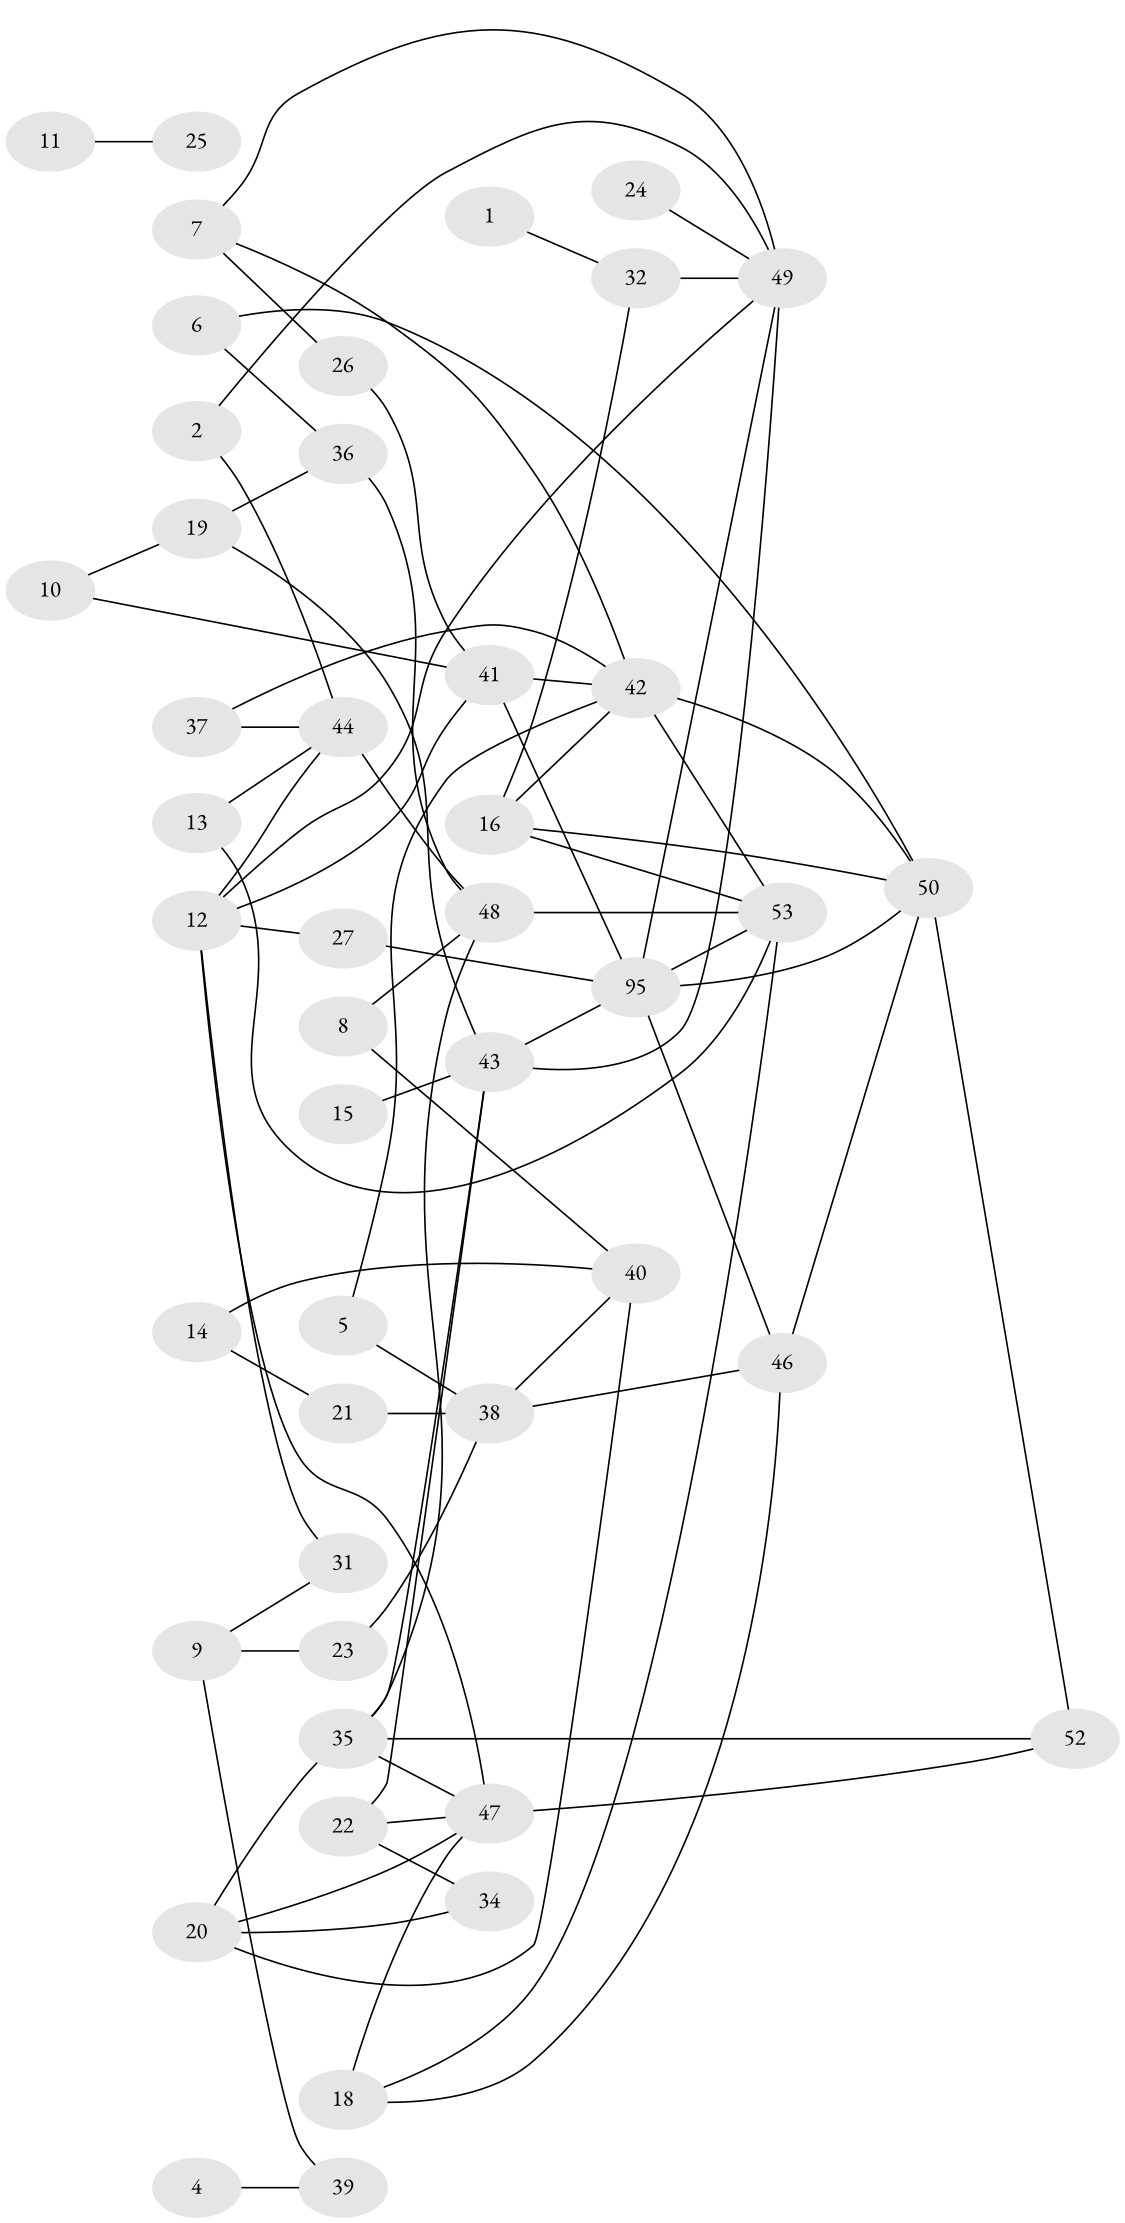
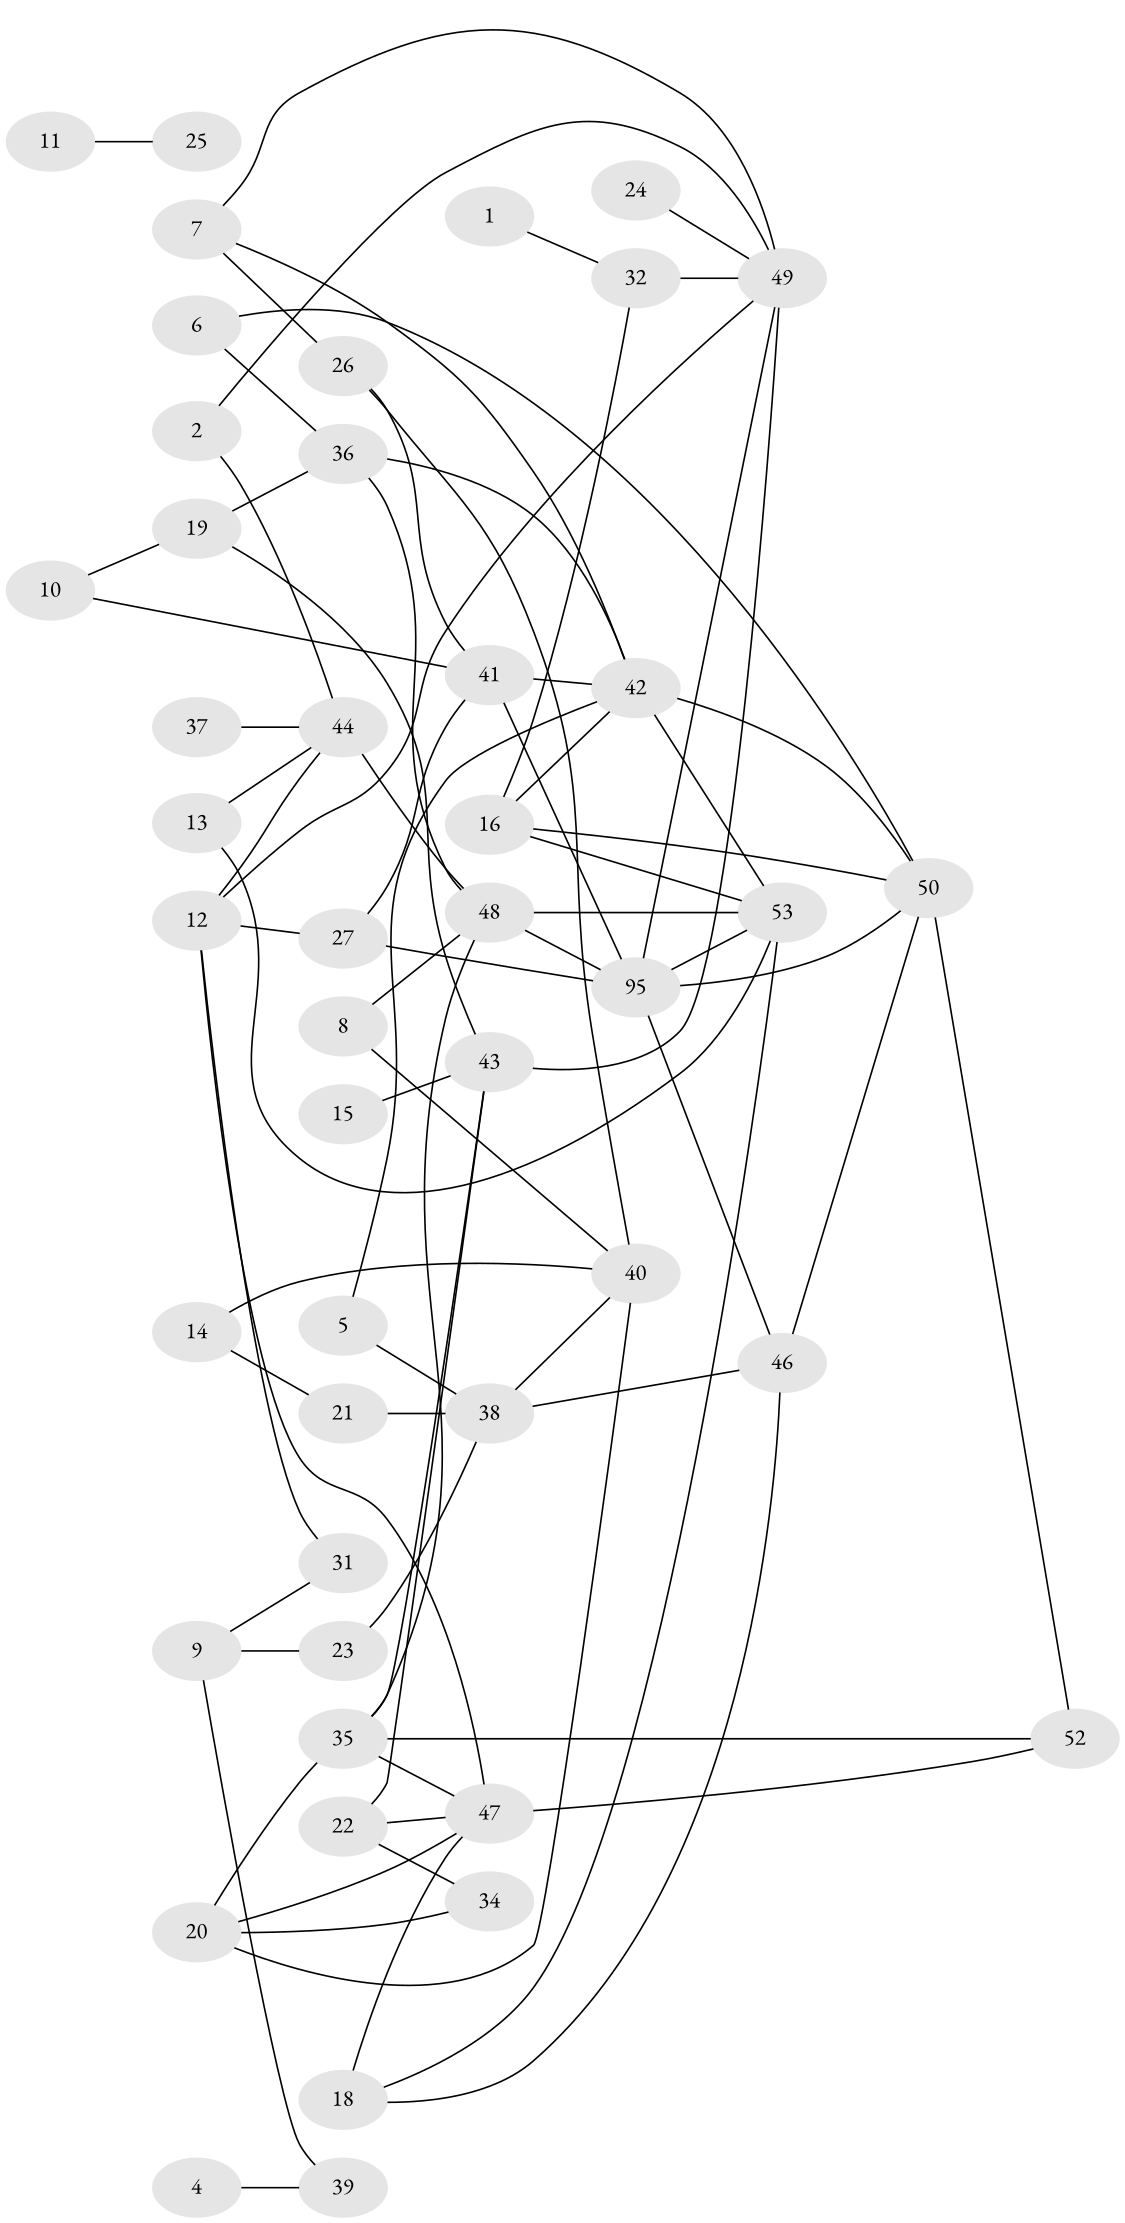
(427, 635) -> (545, 526)
none -> (573, 790)
(378, 833) -> (432, 756)
(563, 1025) -> (563, 950)
